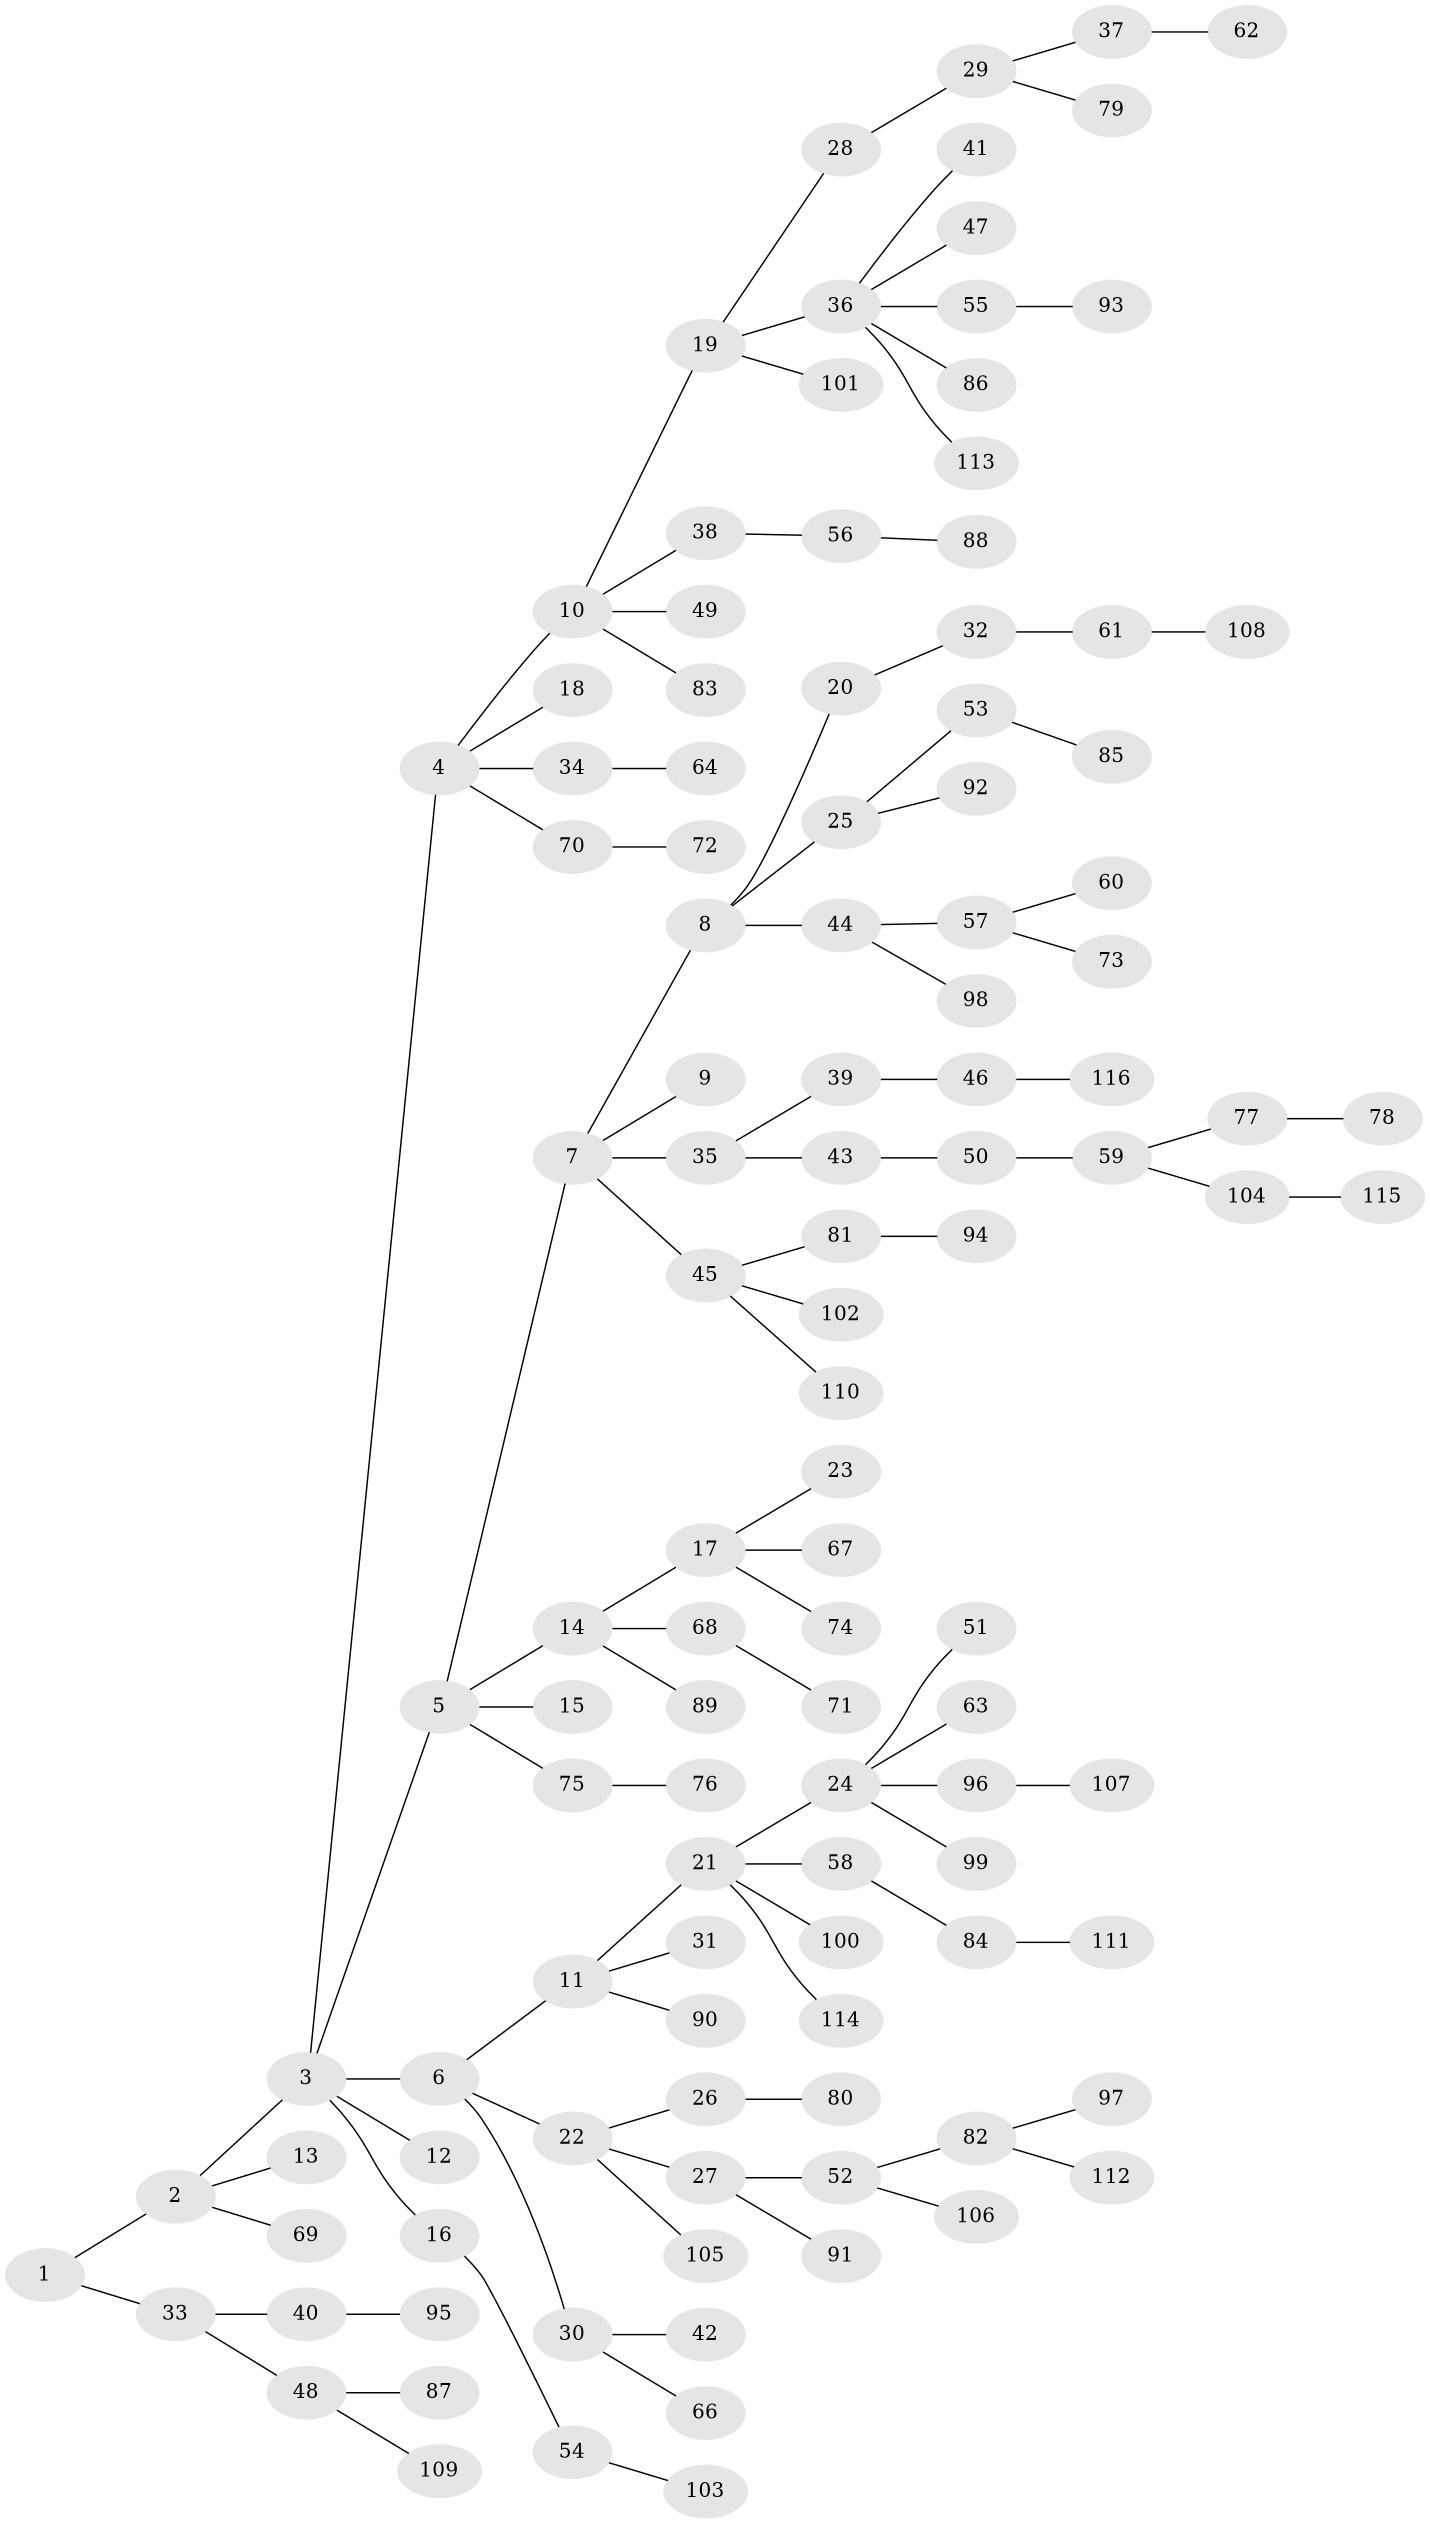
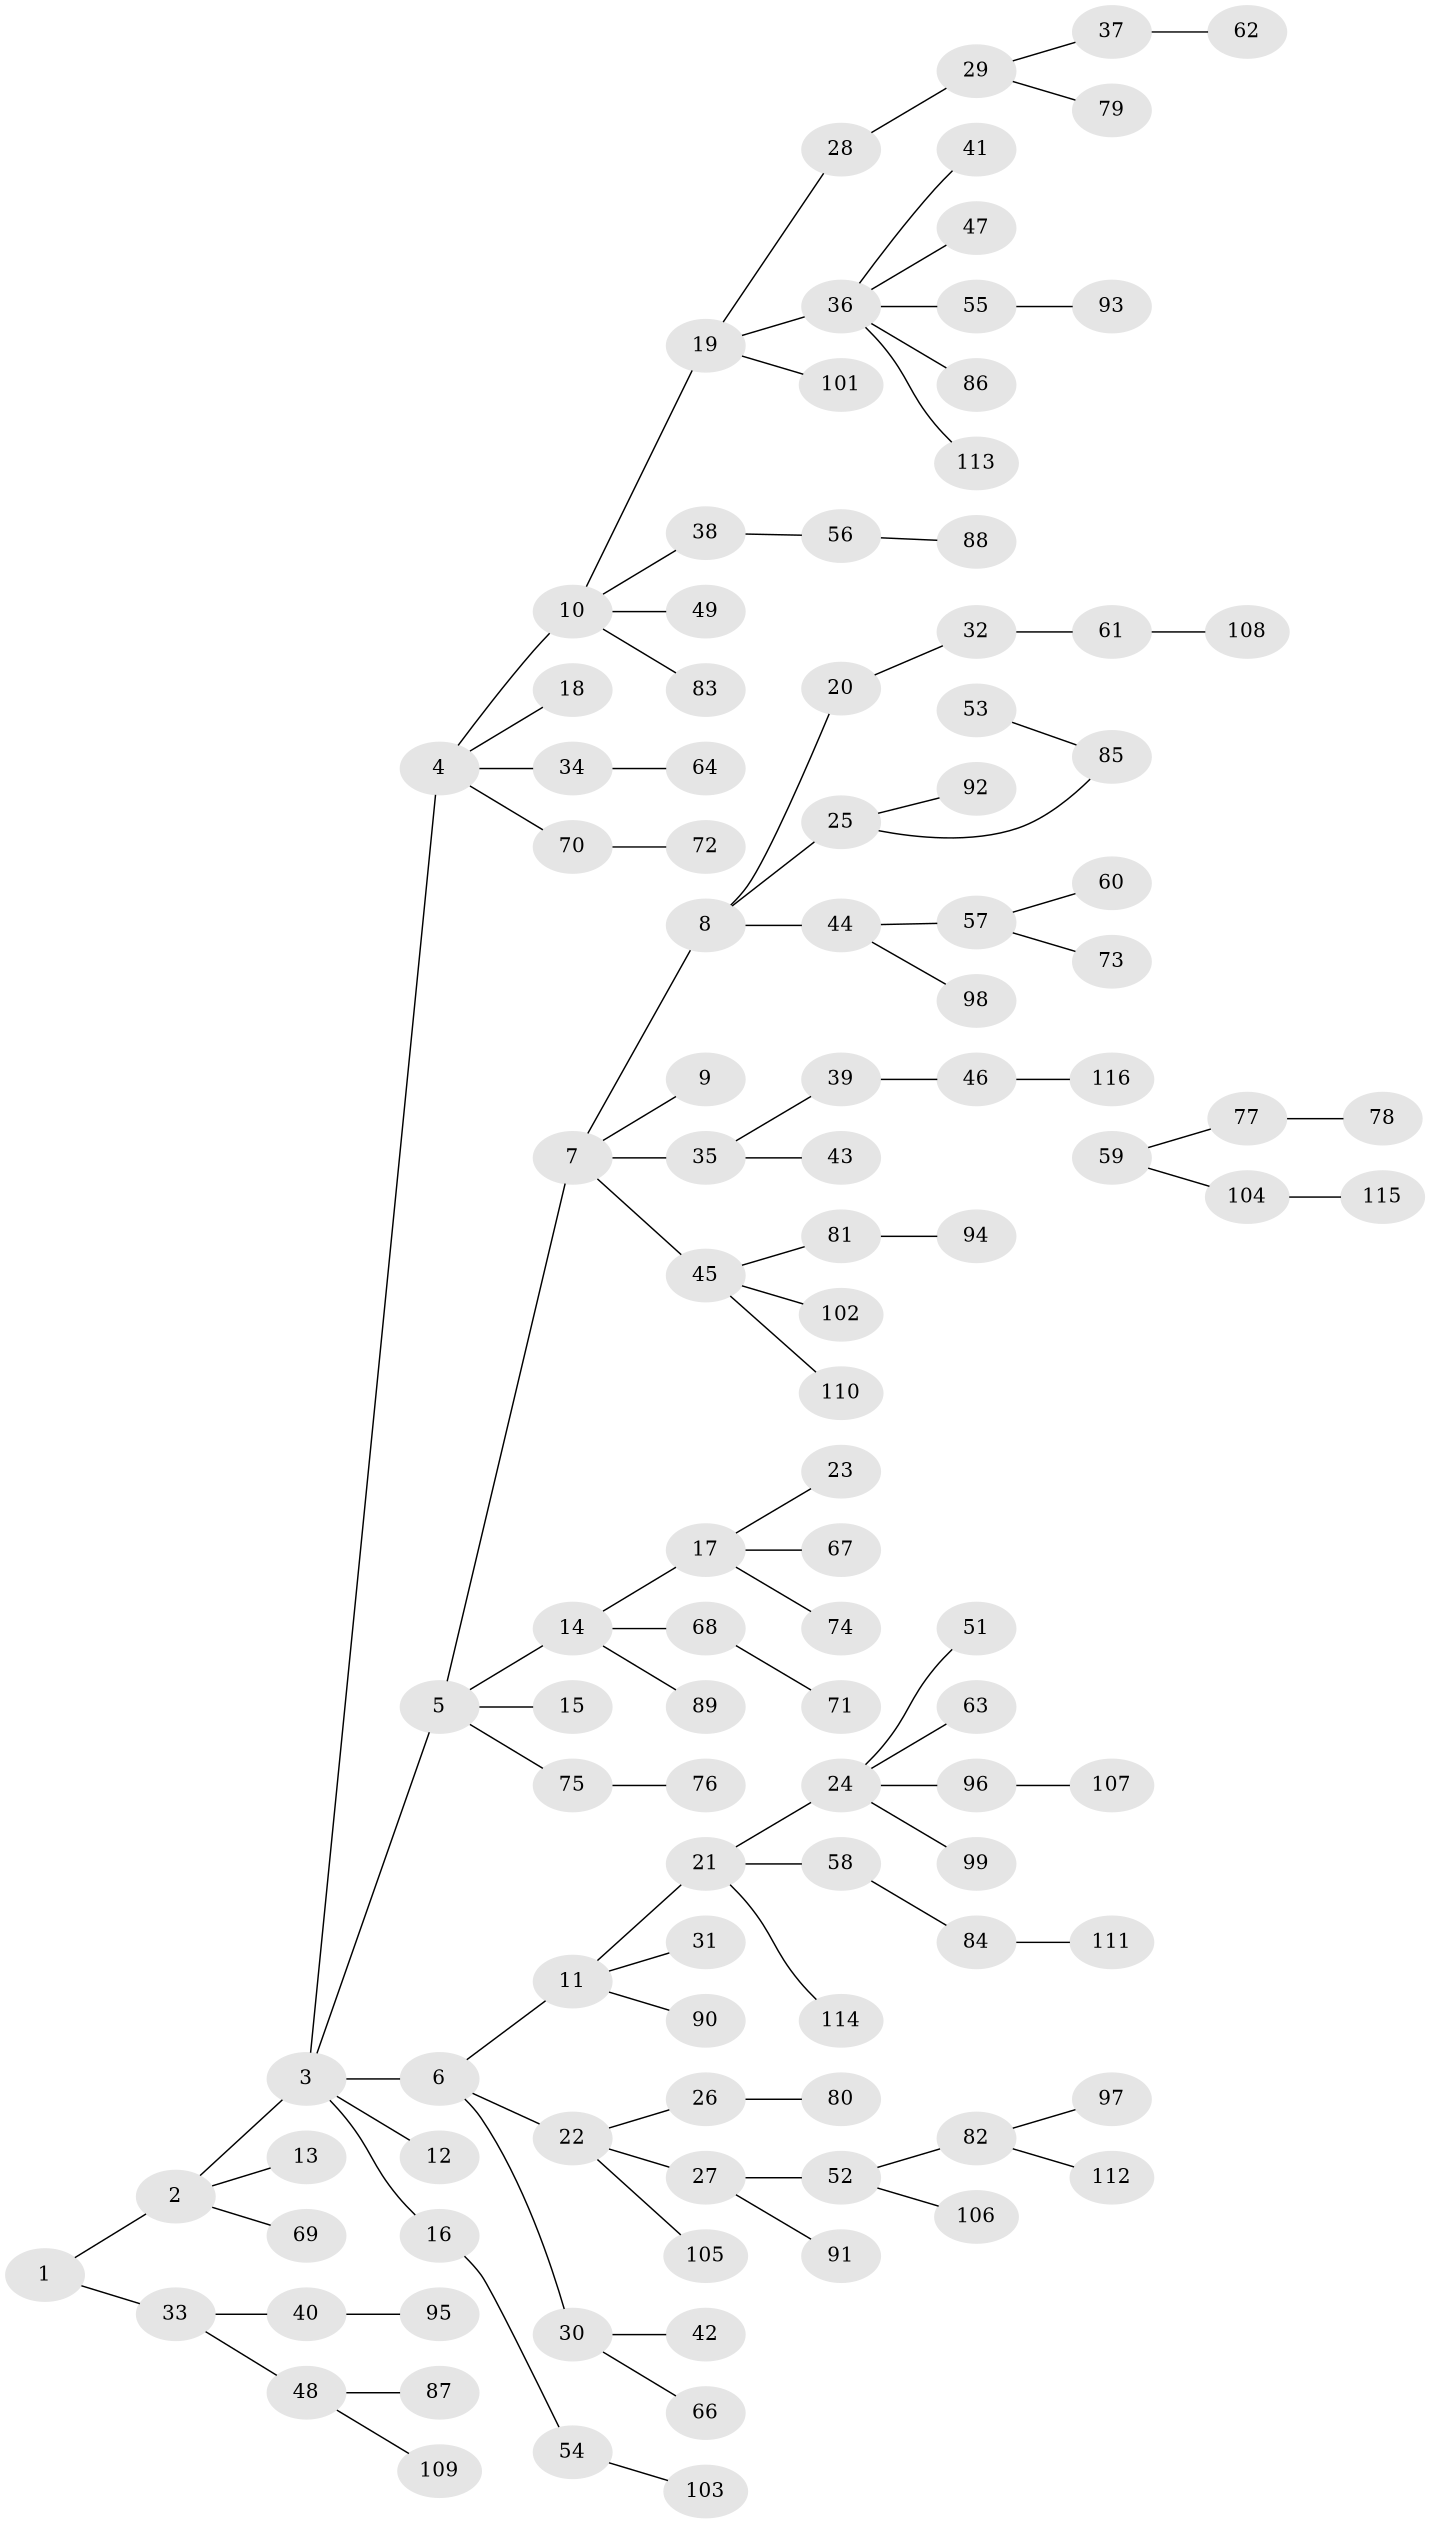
(909, 766) -> (992, 834)
(977, 1158) -> none
(841, 1942) -> none
